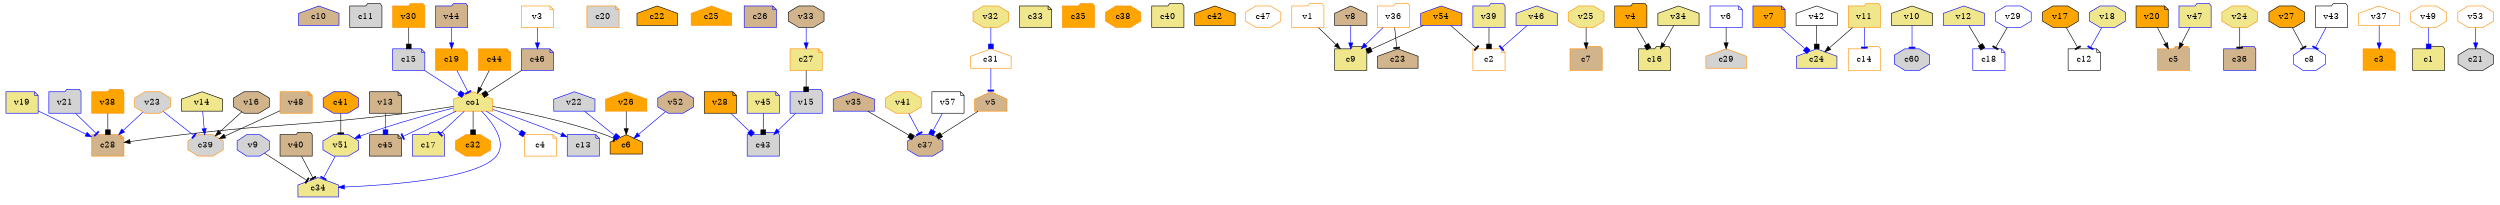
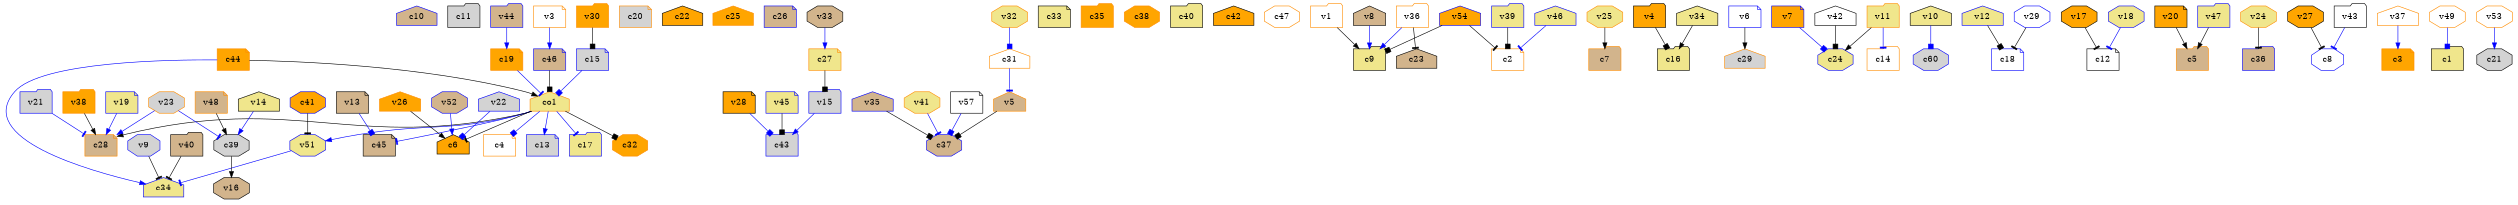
(1912, 36) -> (1931, 34)
(1817, 60) -> (1835, 60)
(108, 121) -> (89, 121)
(231, 122) -> (231, 164)
(206, 145) -> (231, 145)
(448, 176) -> (26, 84)
